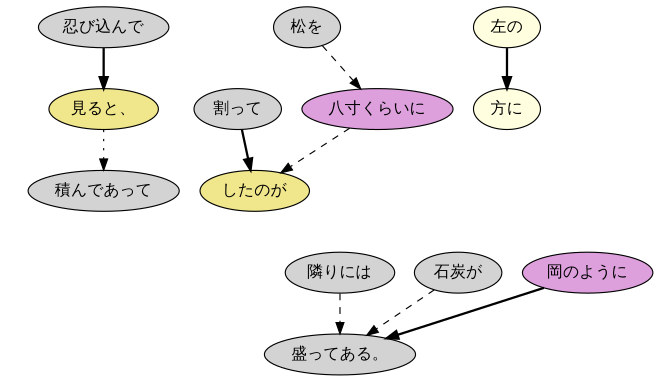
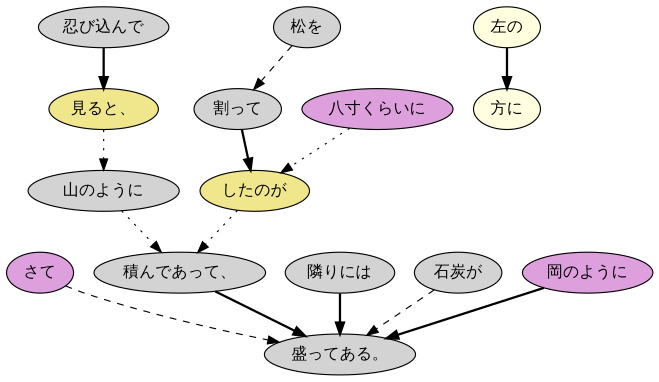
(338, 63) -> (277, 63)
(320, 147) -> (320, 147)
(104, 191) -> (104, 191)
none -> (40, 273)
none -> (180, 273)
(340, 308) -> (340, 308)
